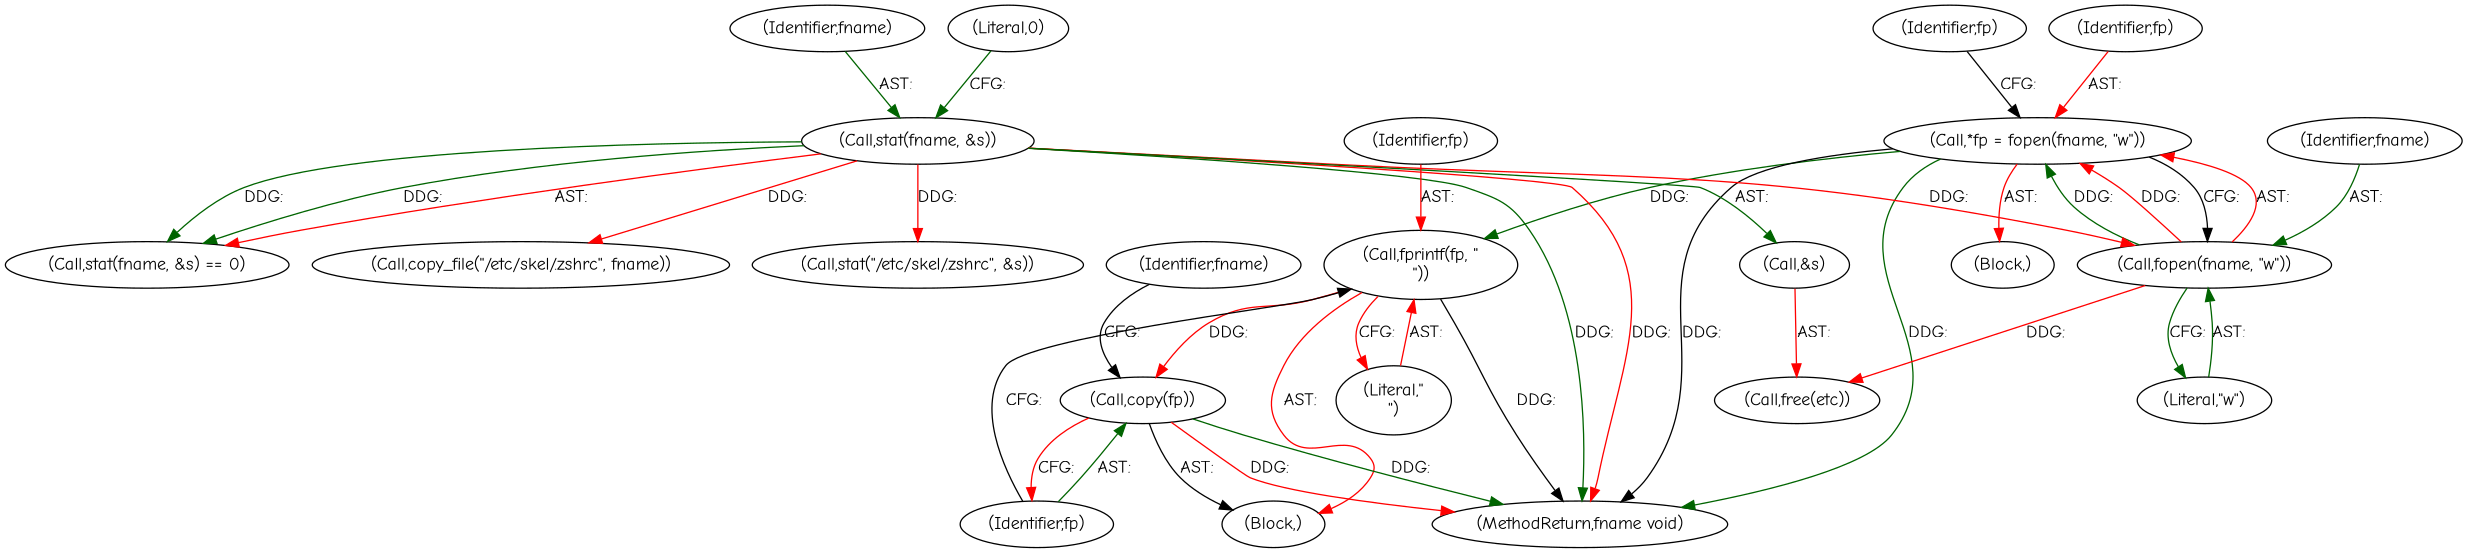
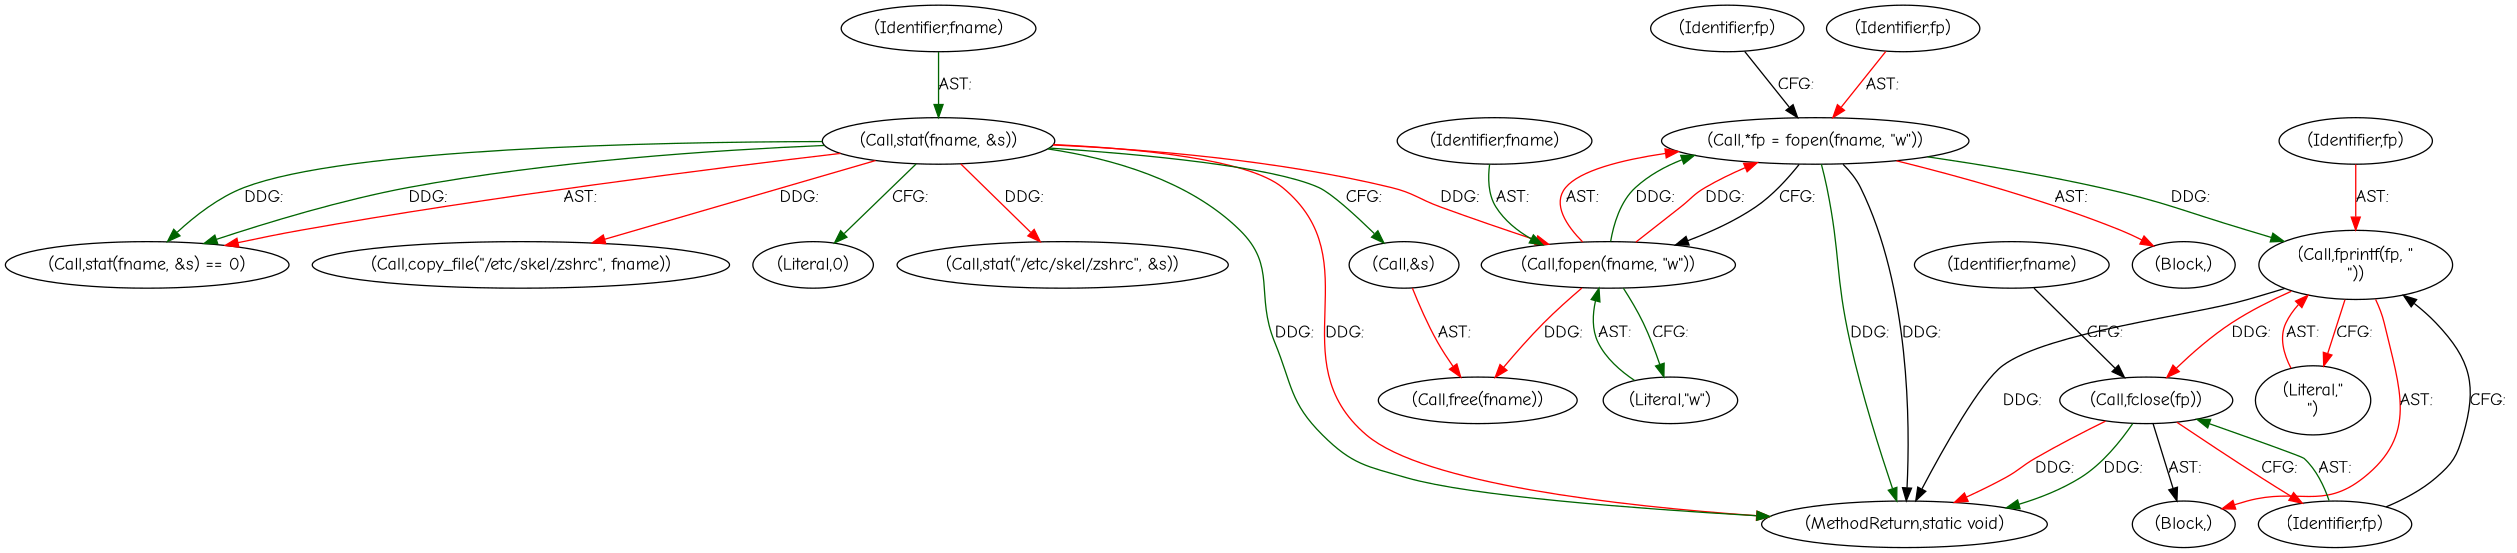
(968, 79) -> (880, 199)
(1755, 197) -> (1367, 197)
(1143, 400) -> (2146, 400)
(1797, 400) -> (1478, 400)
(1580, 524) -> (1904, 524)
